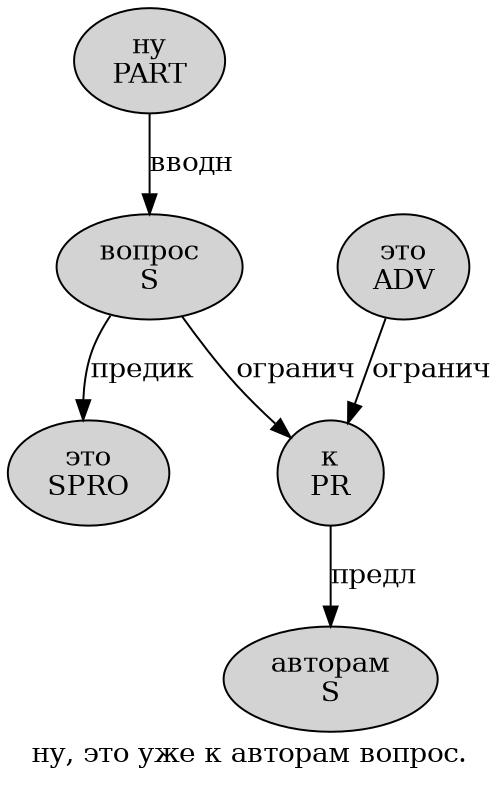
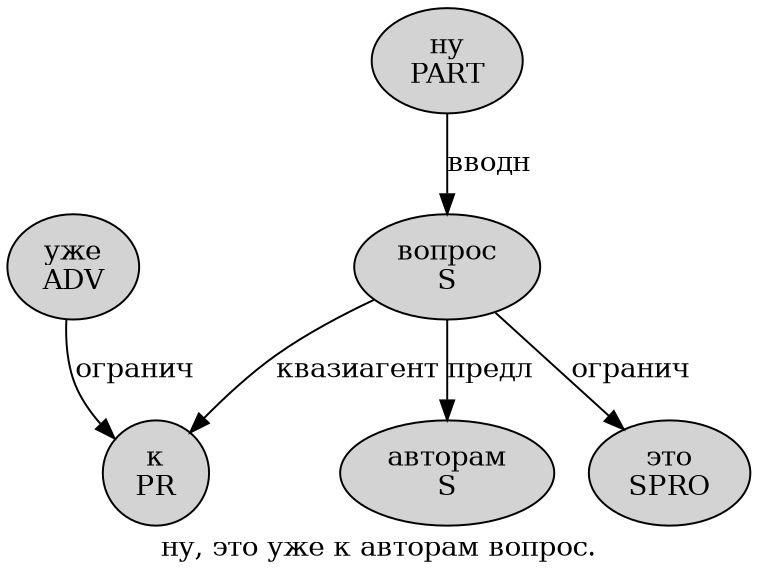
(403, 267) -> (73, 267)
(143, 370) -> (631, 370)
(296, 370) -> (358, 370)
(331, 566) -> (447, 360)
